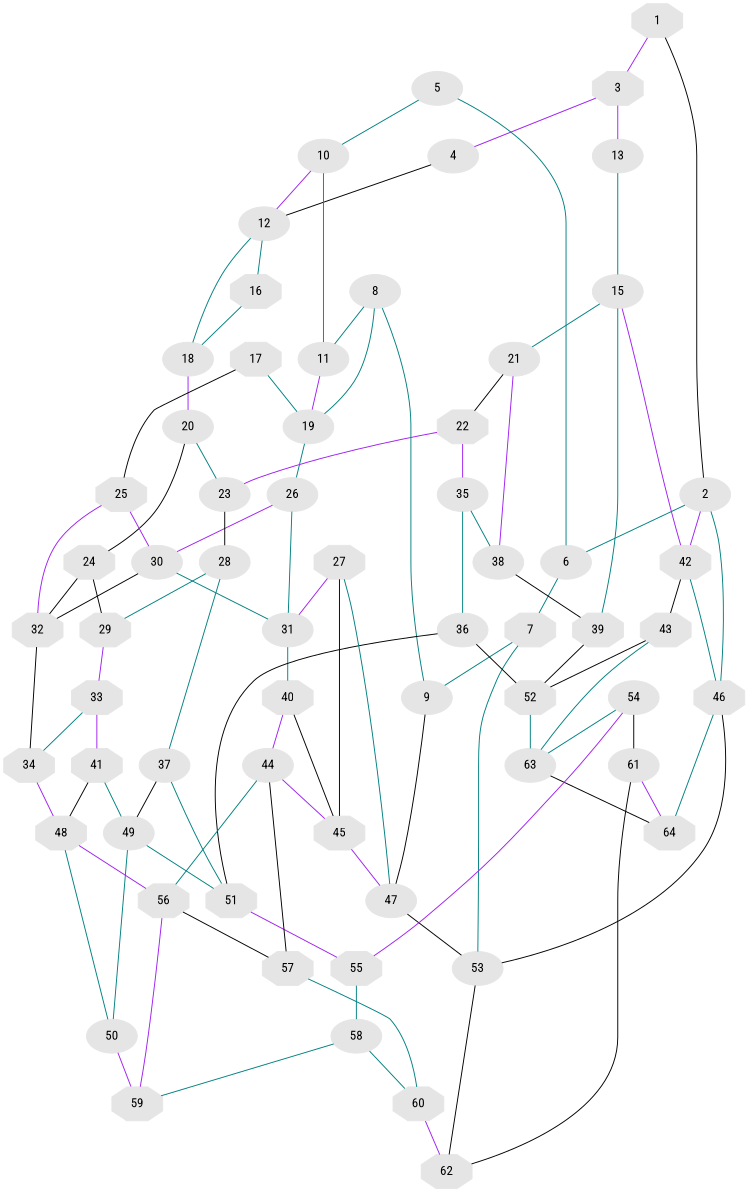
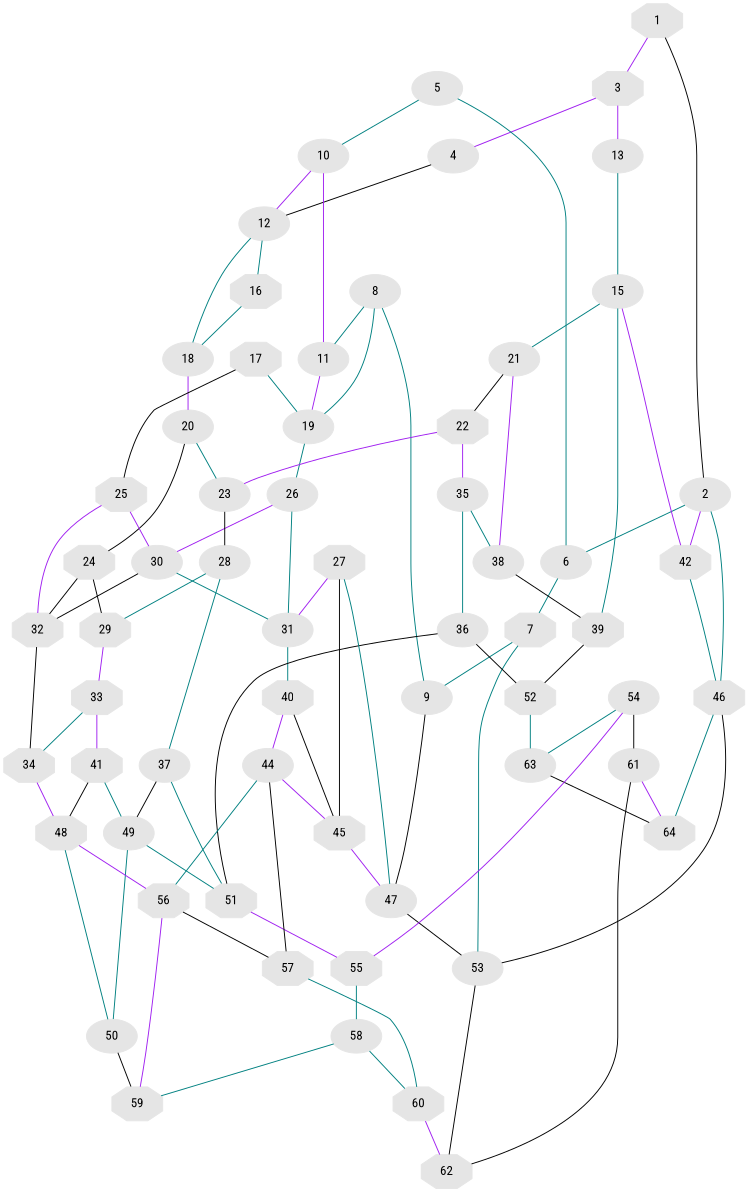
(666, 630) -> none
(124, 1070) -> (124, 1070)
